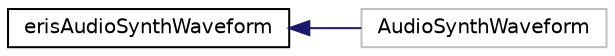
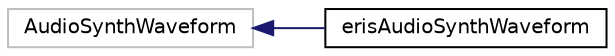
(335, 28) -> (299, 28)
